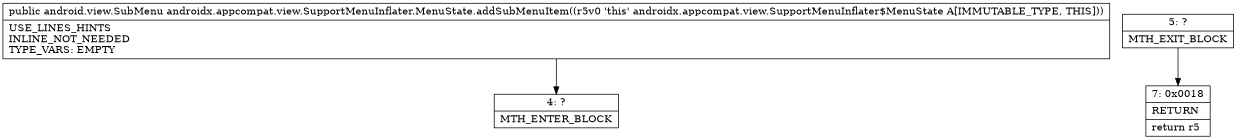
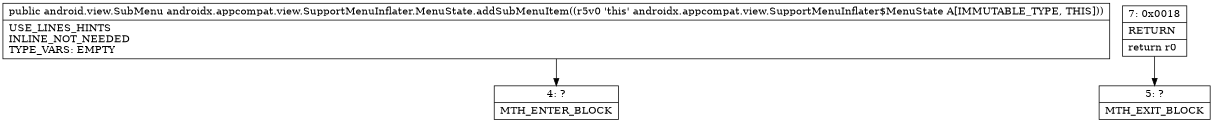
(1178, 63) -> (1155, 67)
(1176, 127) -> (1153, 47)
